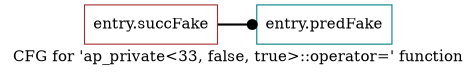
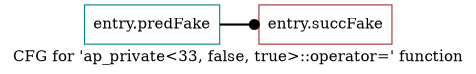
(233, 25) -> (235, 25)
